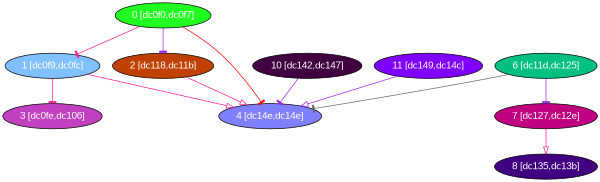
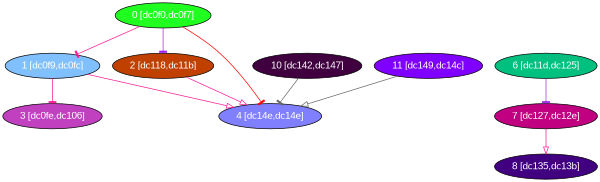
(290, 90) -> (290, 90)
(352, 90) -> (352, 90)
(412, 92) -> none
